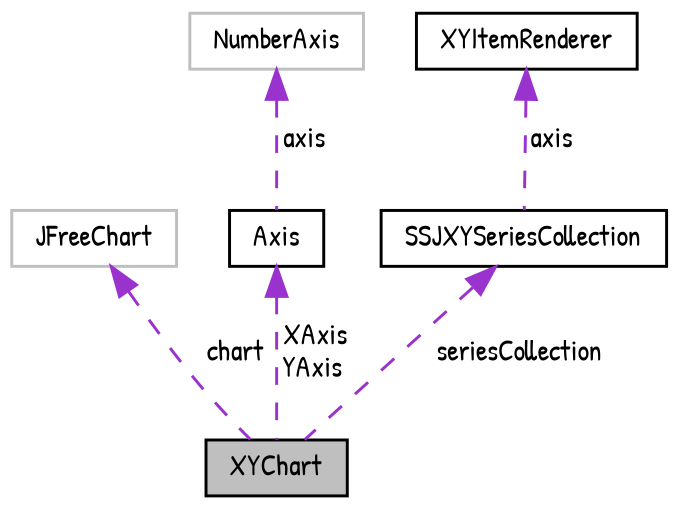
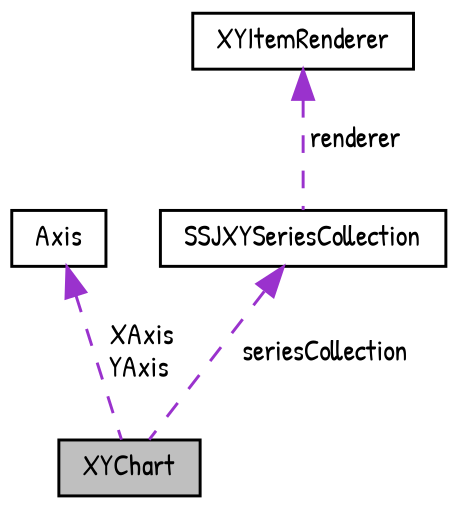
(277, 41) -> none
(549, 140) -> (353, 140)
(94, 238) -> none
